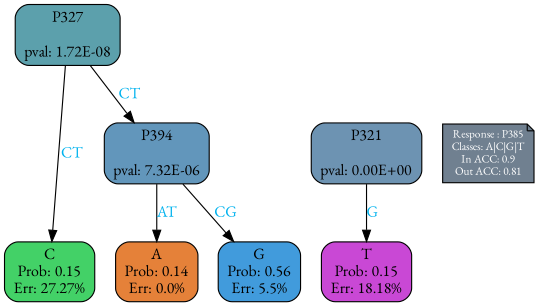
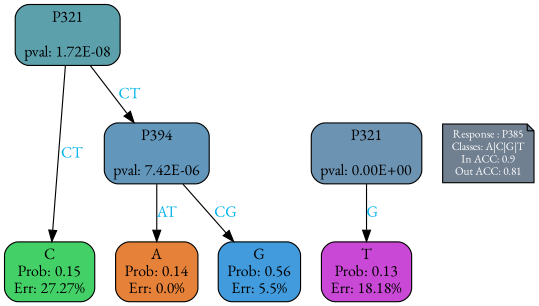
(68, 35) -> (68, 35)
(157, 153) -> (157, 153)
(367, 272) -> (367, 272)
